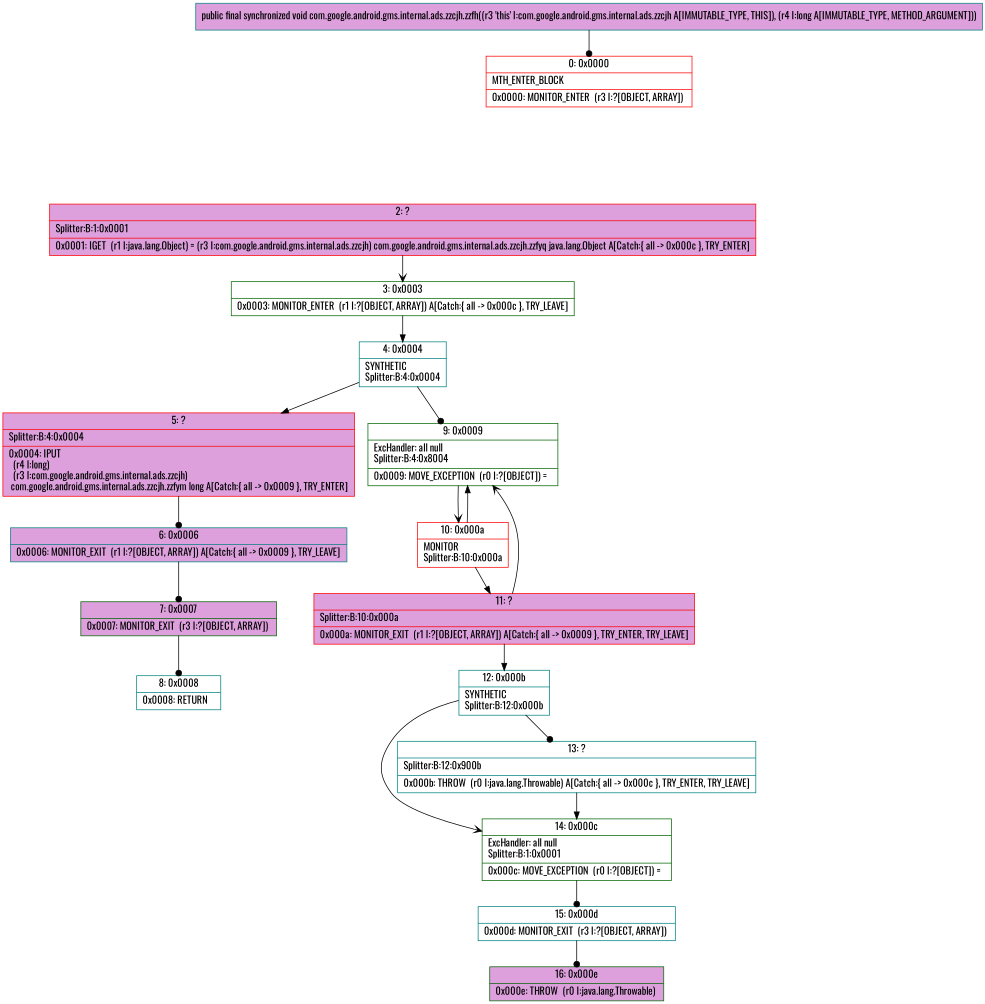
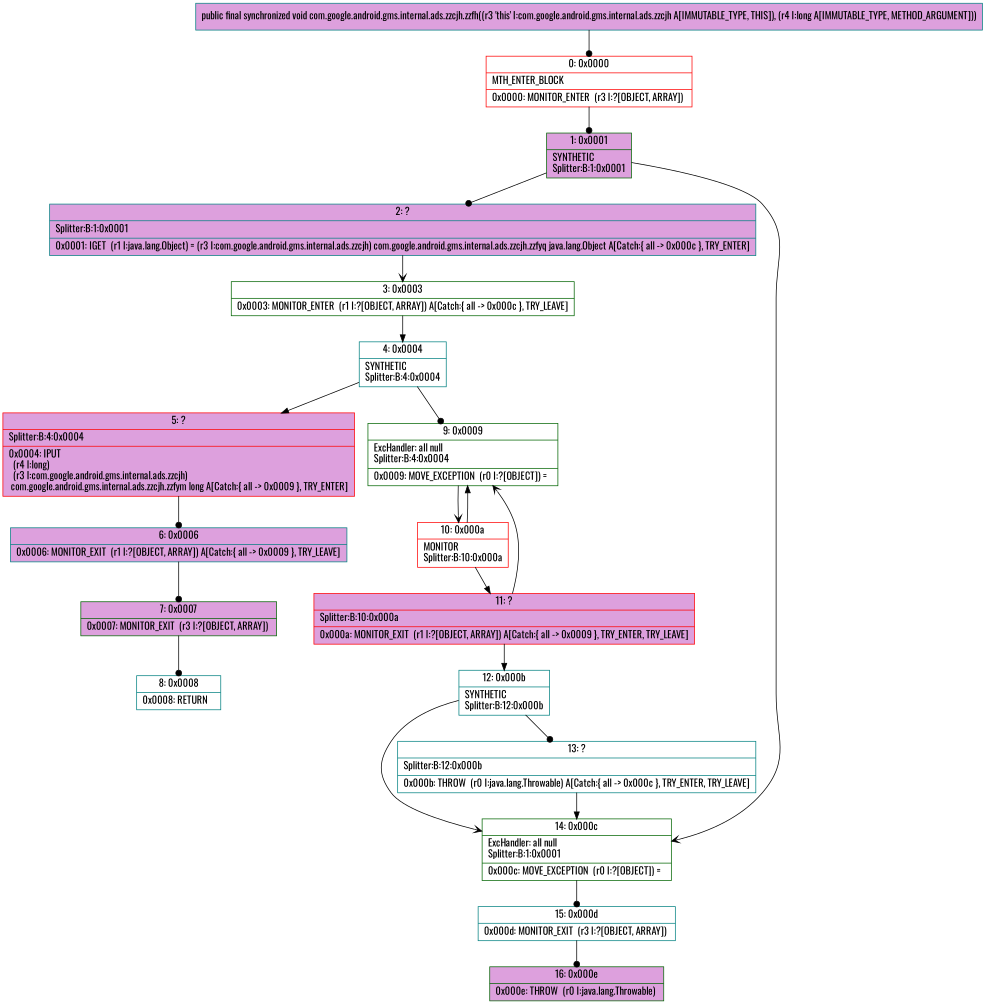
none -> (589, 156)
(403, 230) -> (403, 230)
(411, 459) -> (411, 459)
(443, 766) -> (443, 766)
